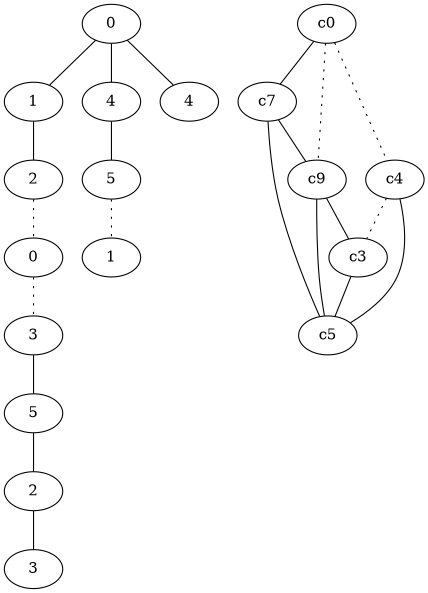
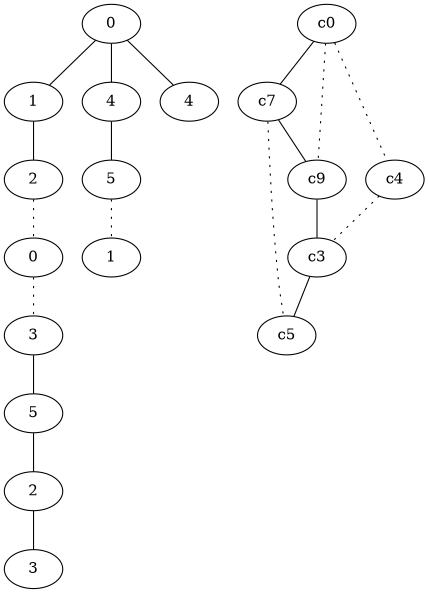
(284, 221) -> (273, 219)
(318, 258) -> none
(399, 271) -> none
